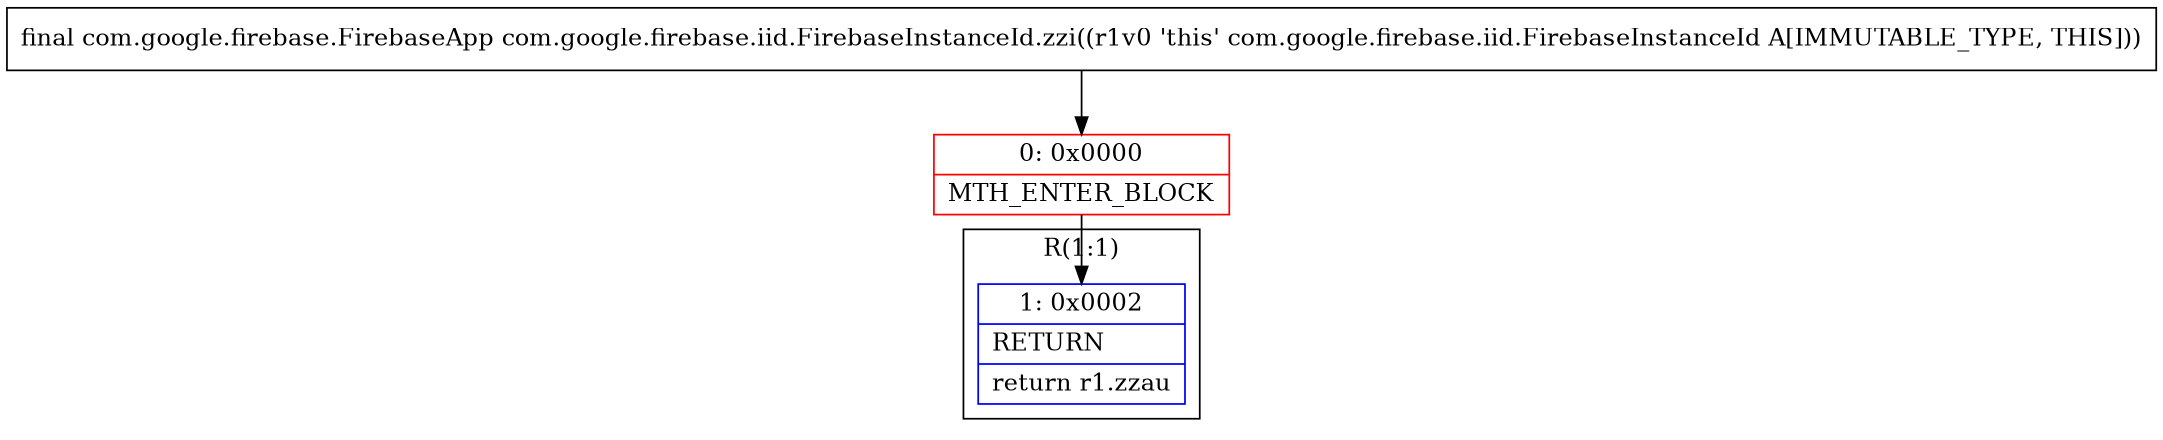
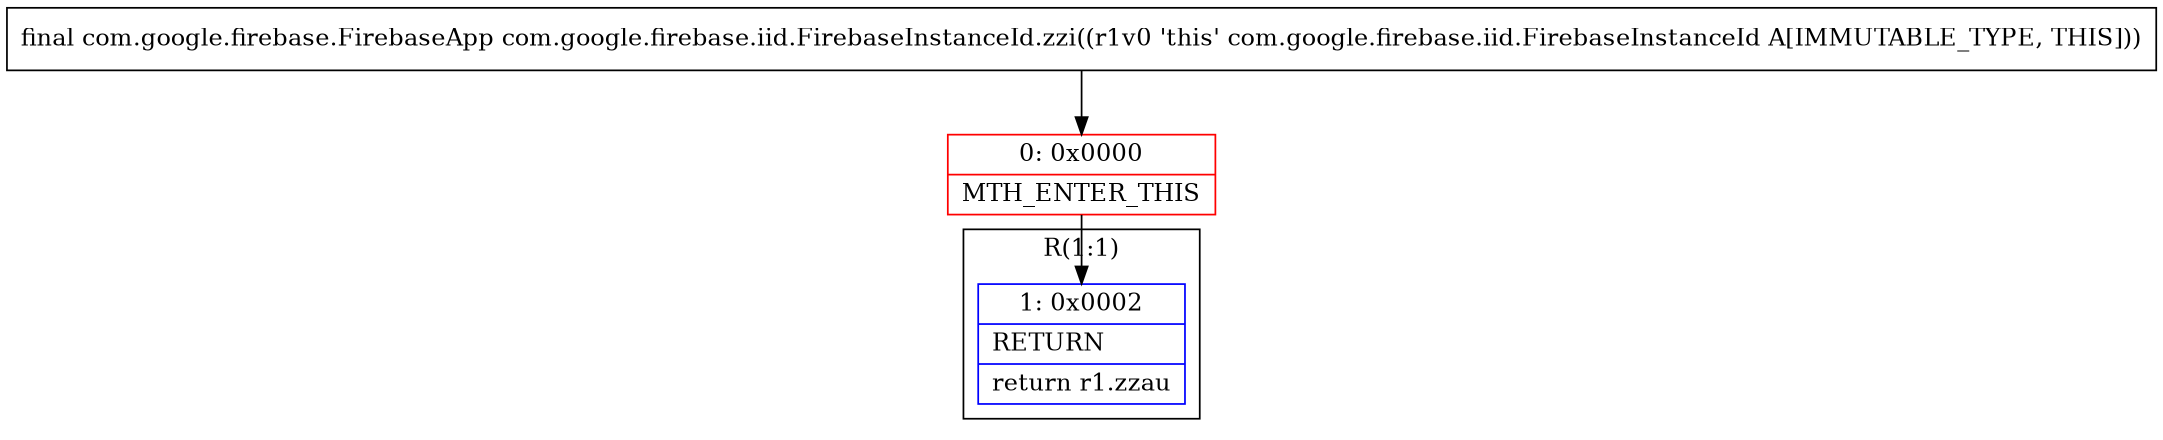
(1082, 194) -> (1082, 194)
